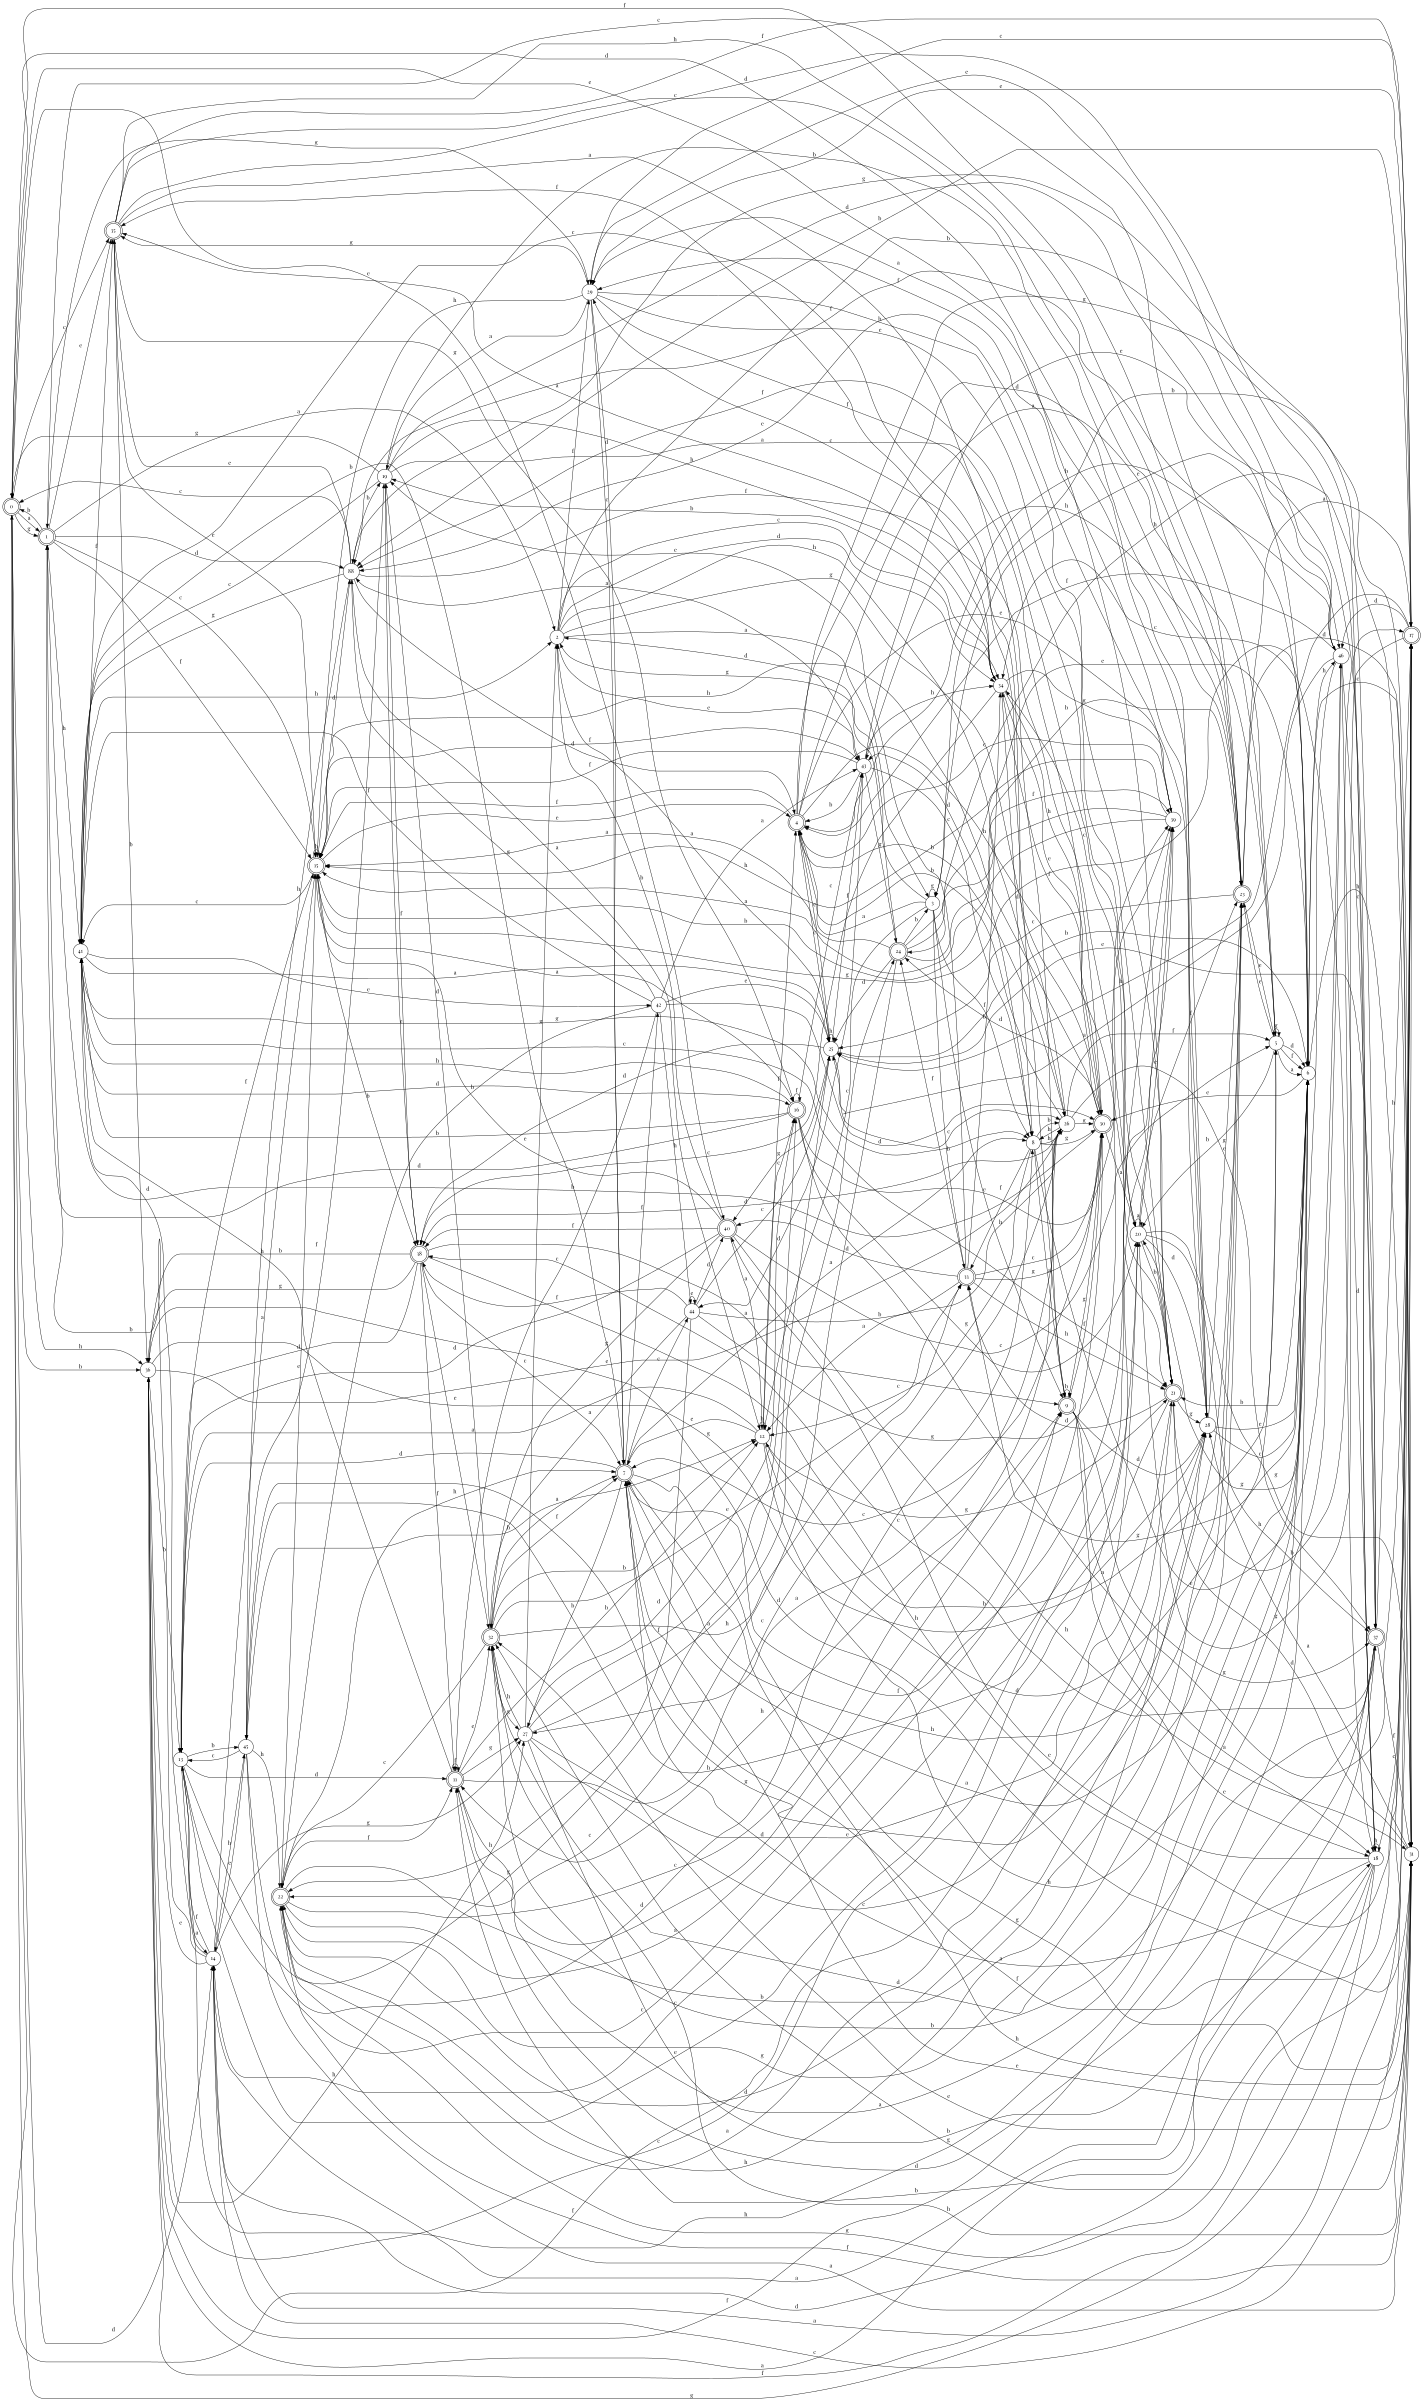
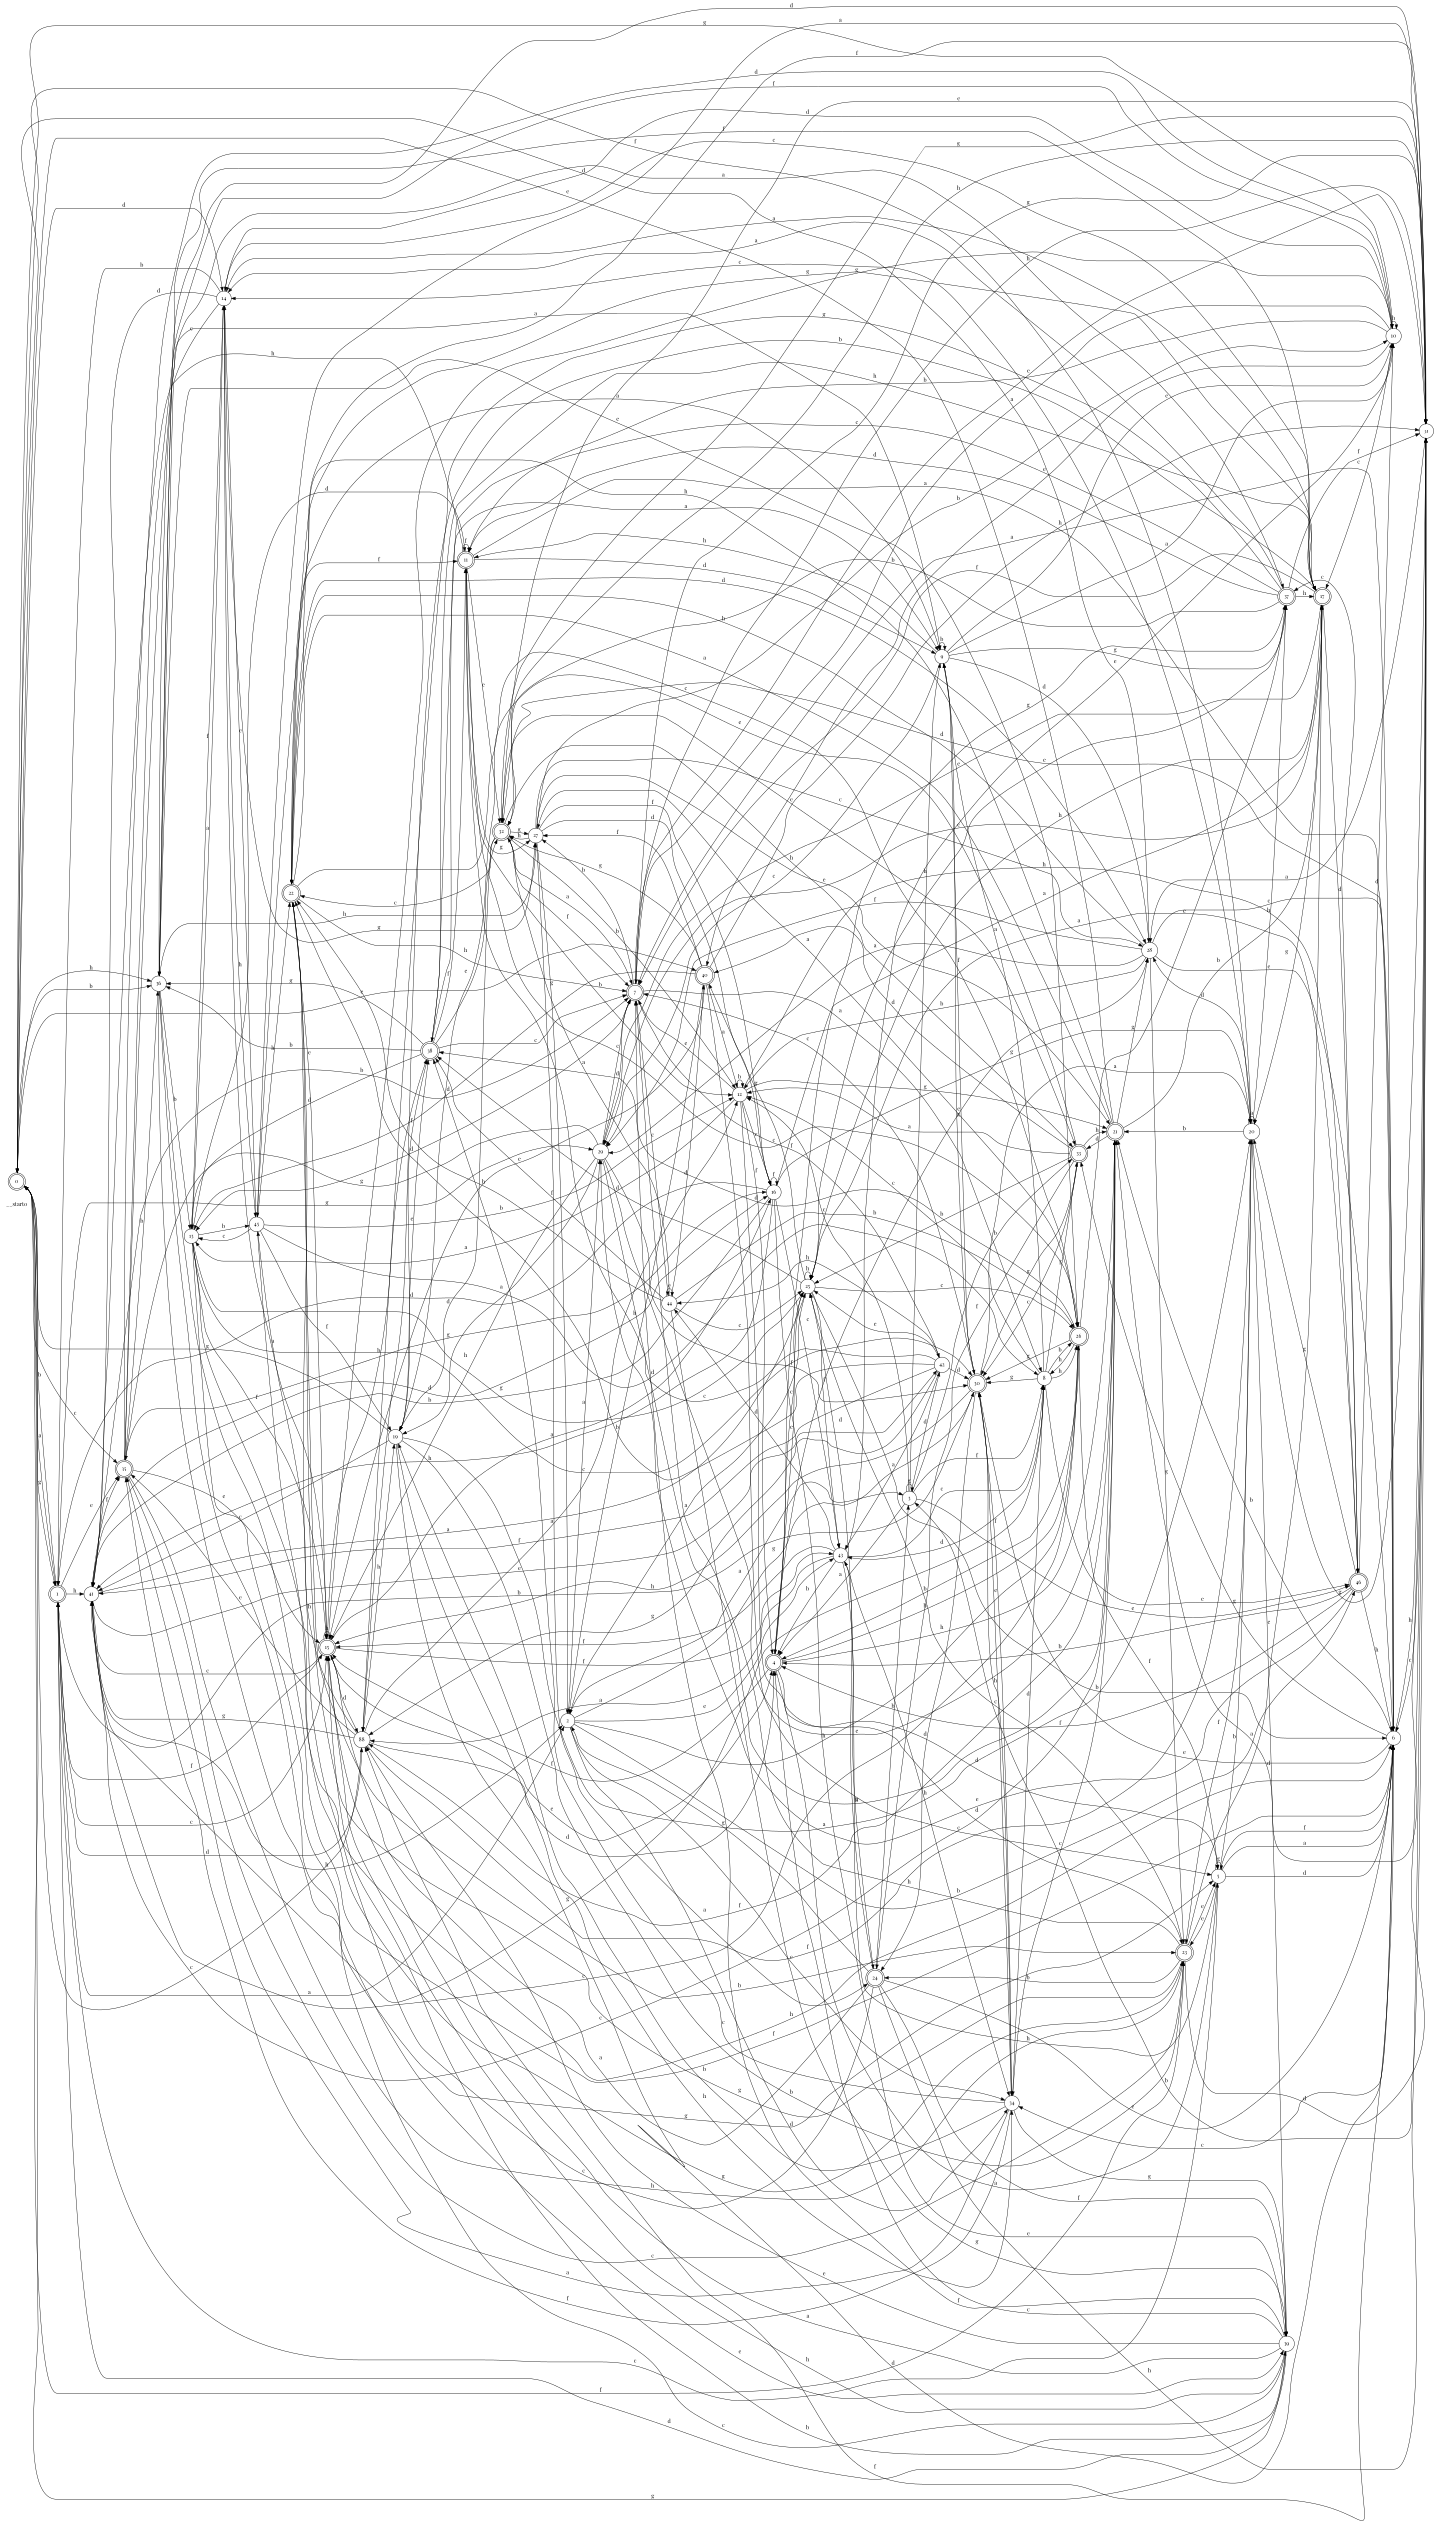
(573, 451) -> (584, 1402)
(1341, 656) -> (1358, 1583)
(825, 679) -> (924, 1437)
(1311, 863) -> (1377, 1659)
(988, 983) -> (951, 1216)
(797, 1110) -> (774, 1192)
(1067, 1124) -> (1079, 1336)
none -> (17, 1205)
(571, 1229) -> (663, 860)
(1067, 1406) -> (942, 657)
(1376, 1858) -> (1394, 336)
none -> (350, 2378)
none -> (51, 2496)
